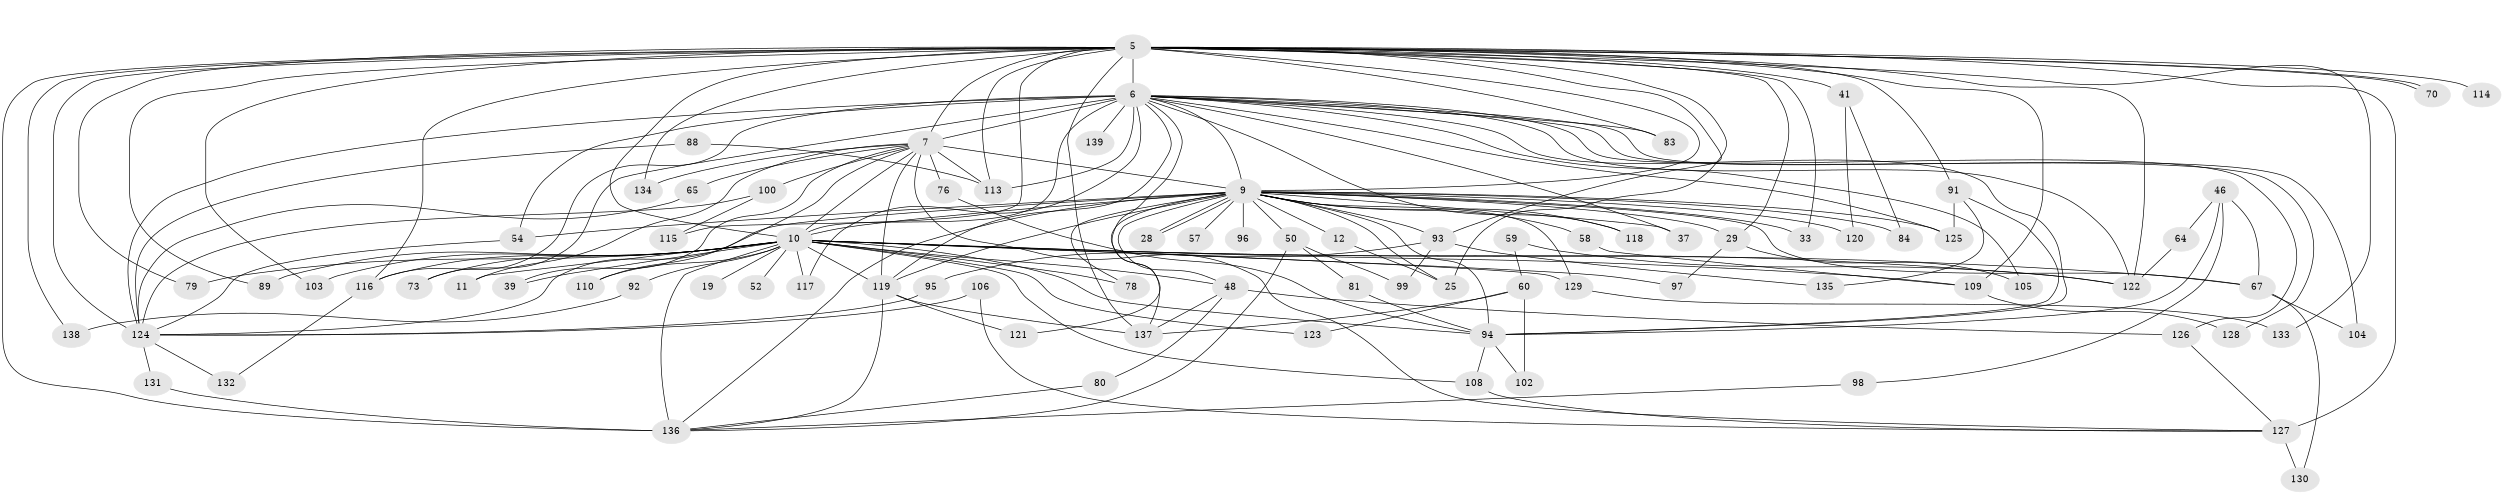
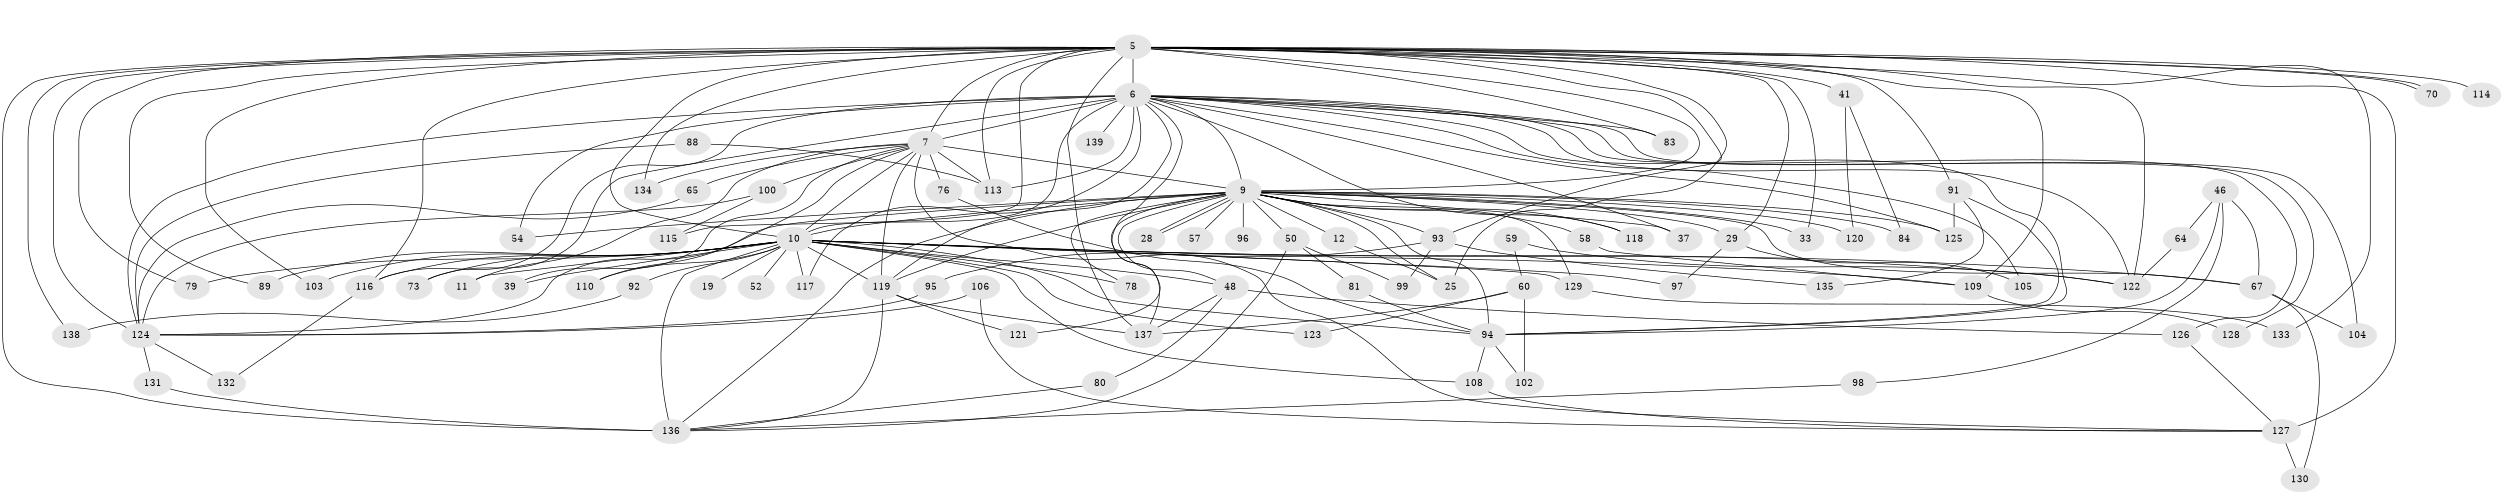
(319, 257) -> none
